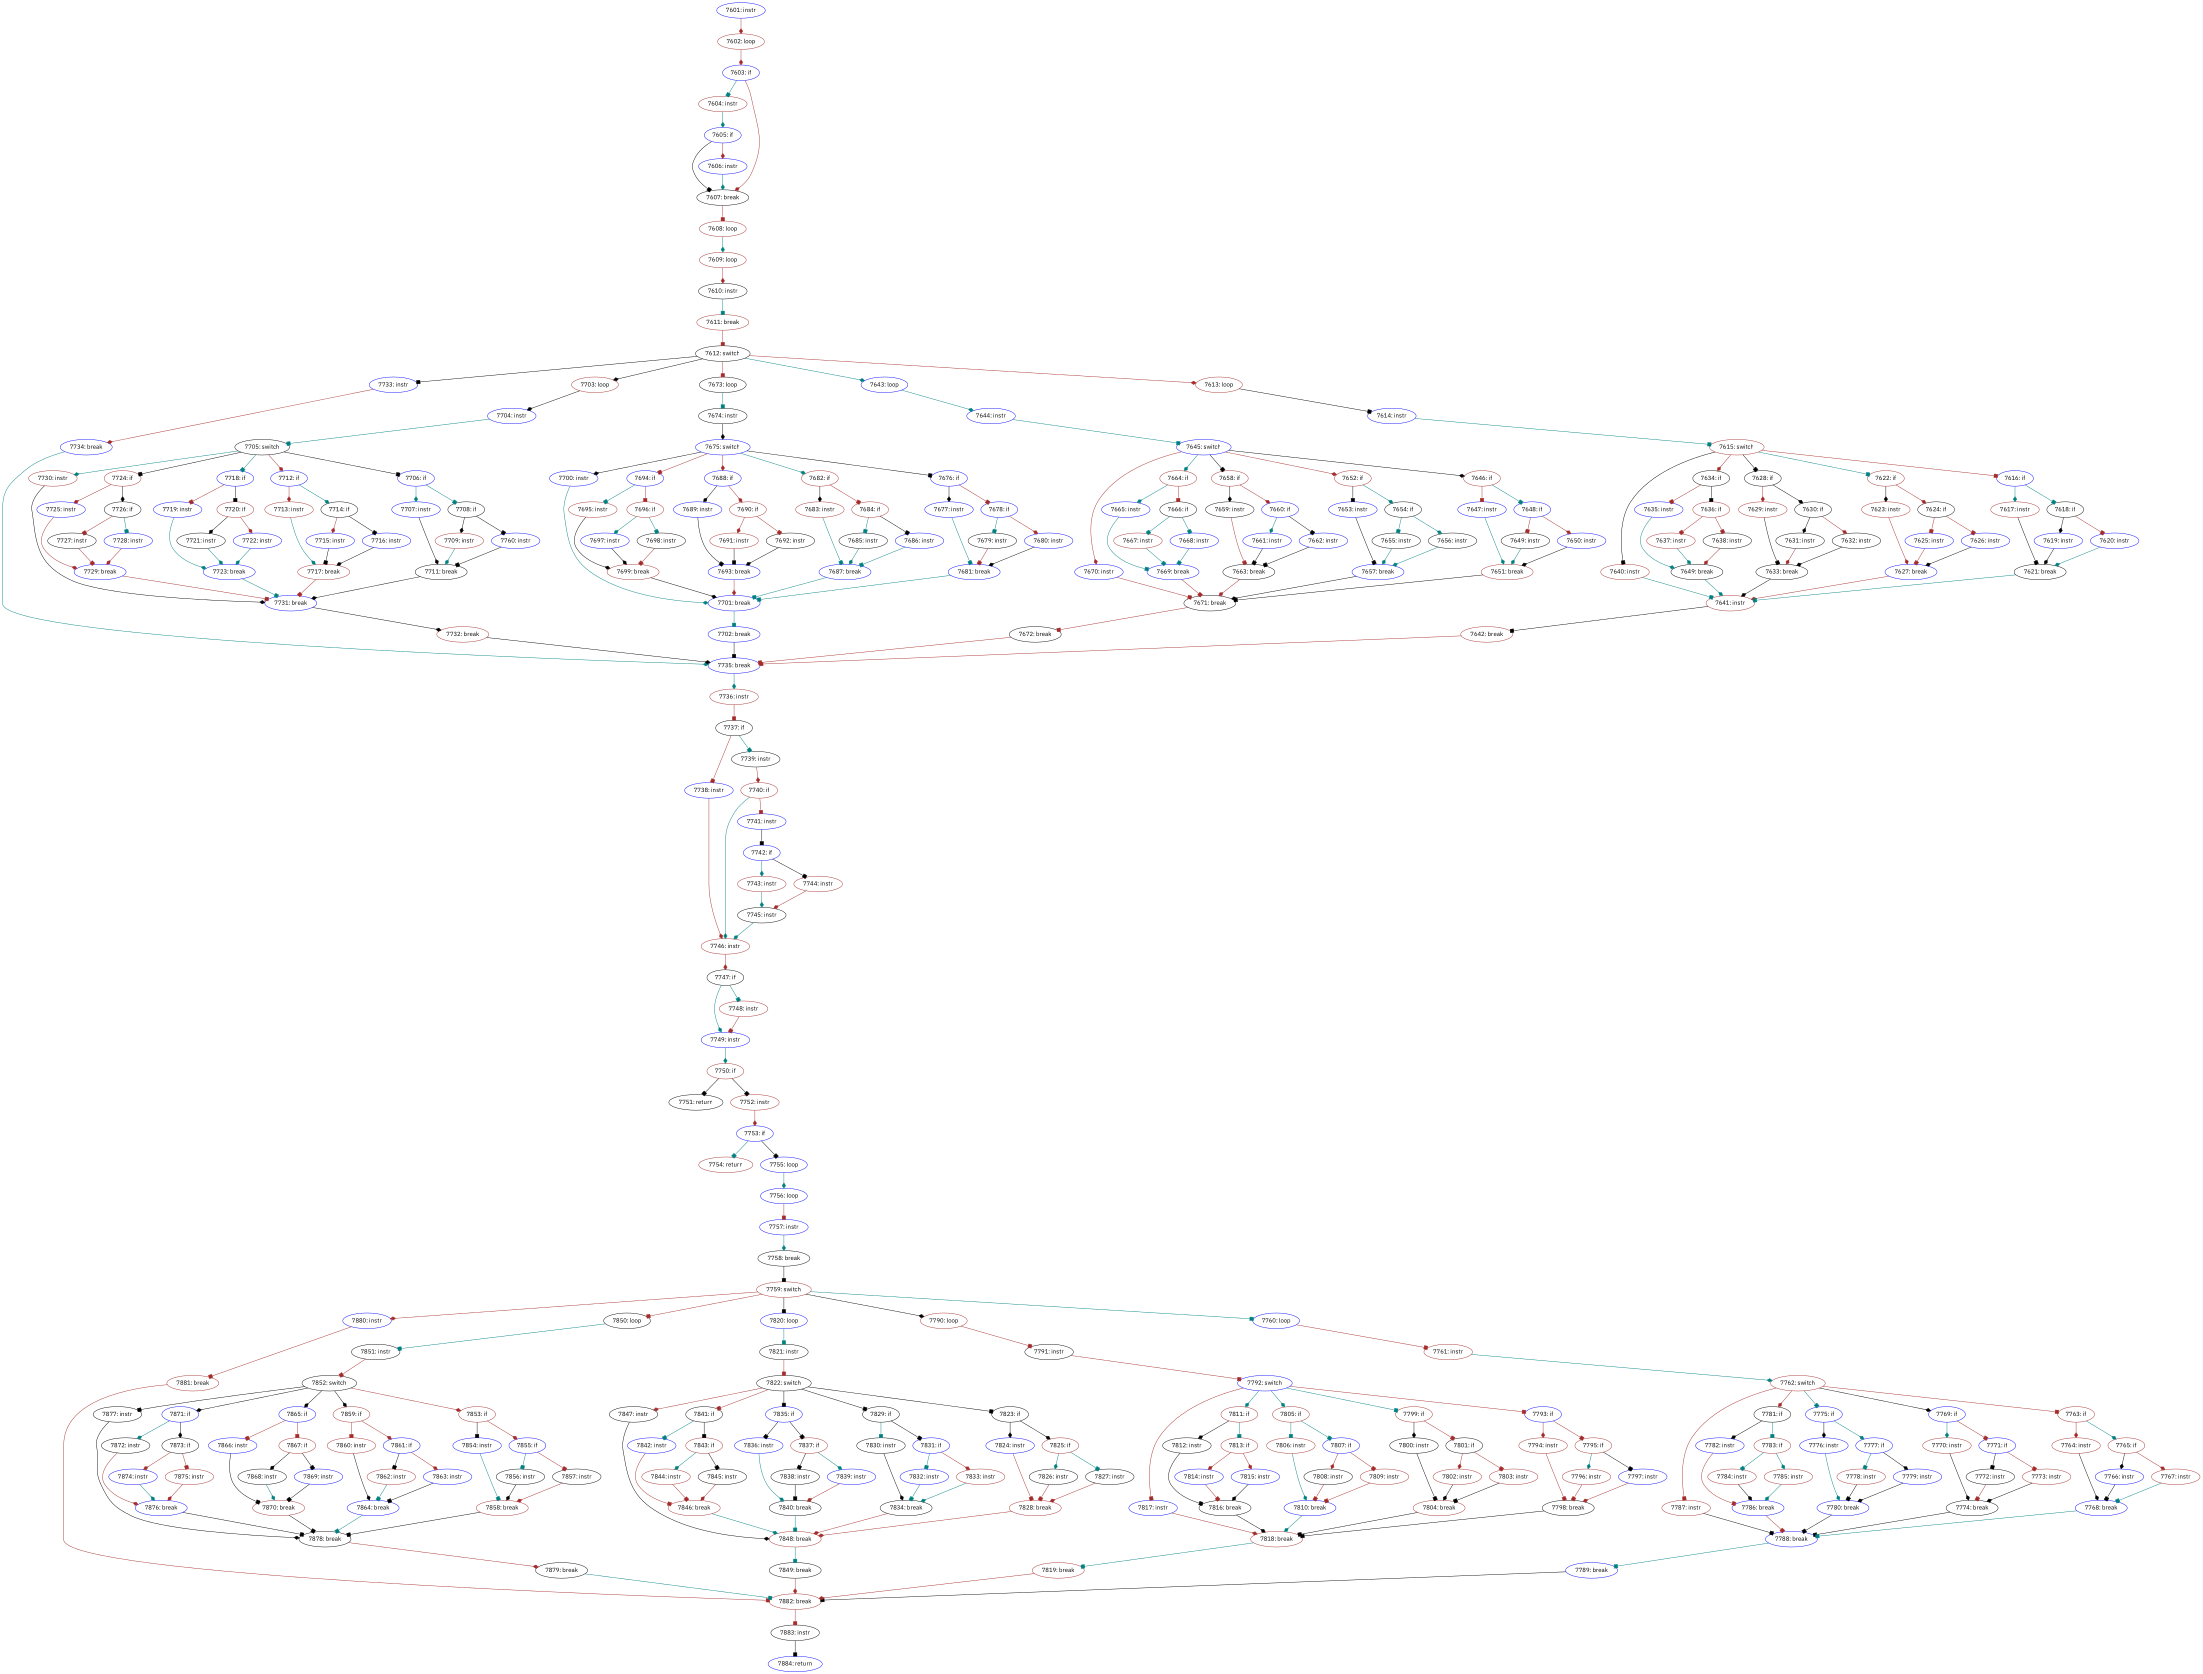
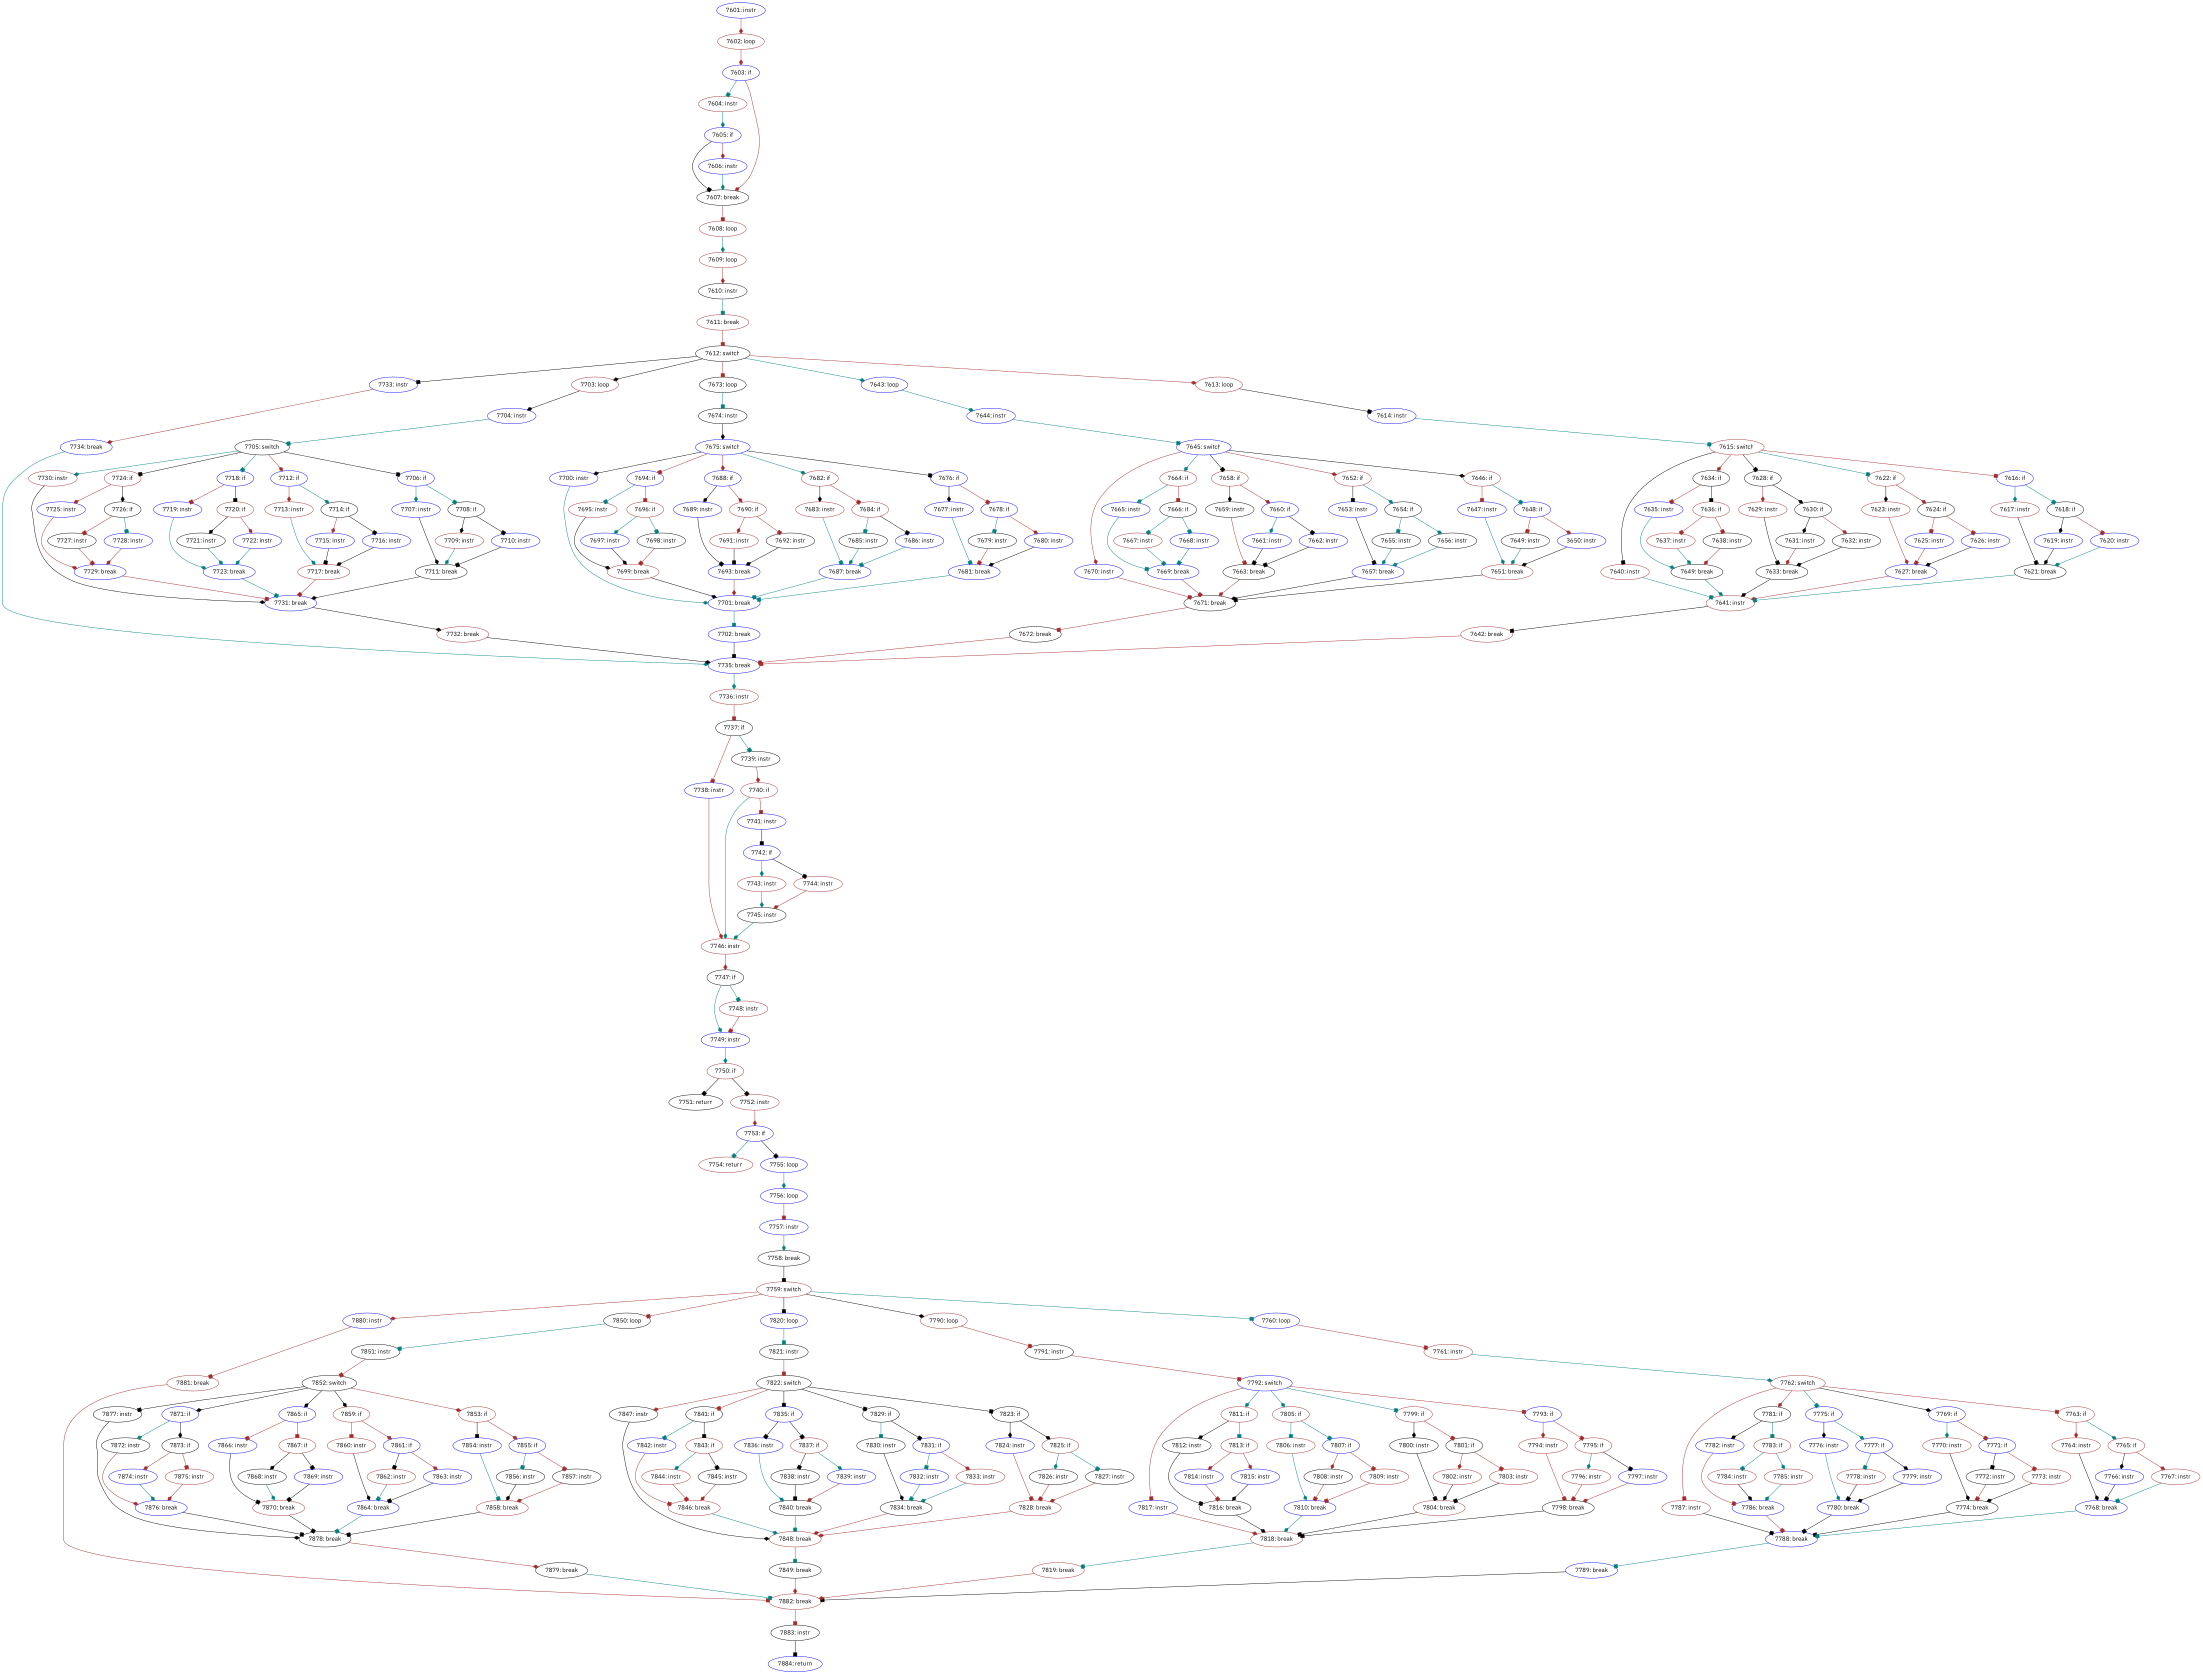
(516, 541) -> (516, 541)
(1582, 541) -> (1582, 541)
